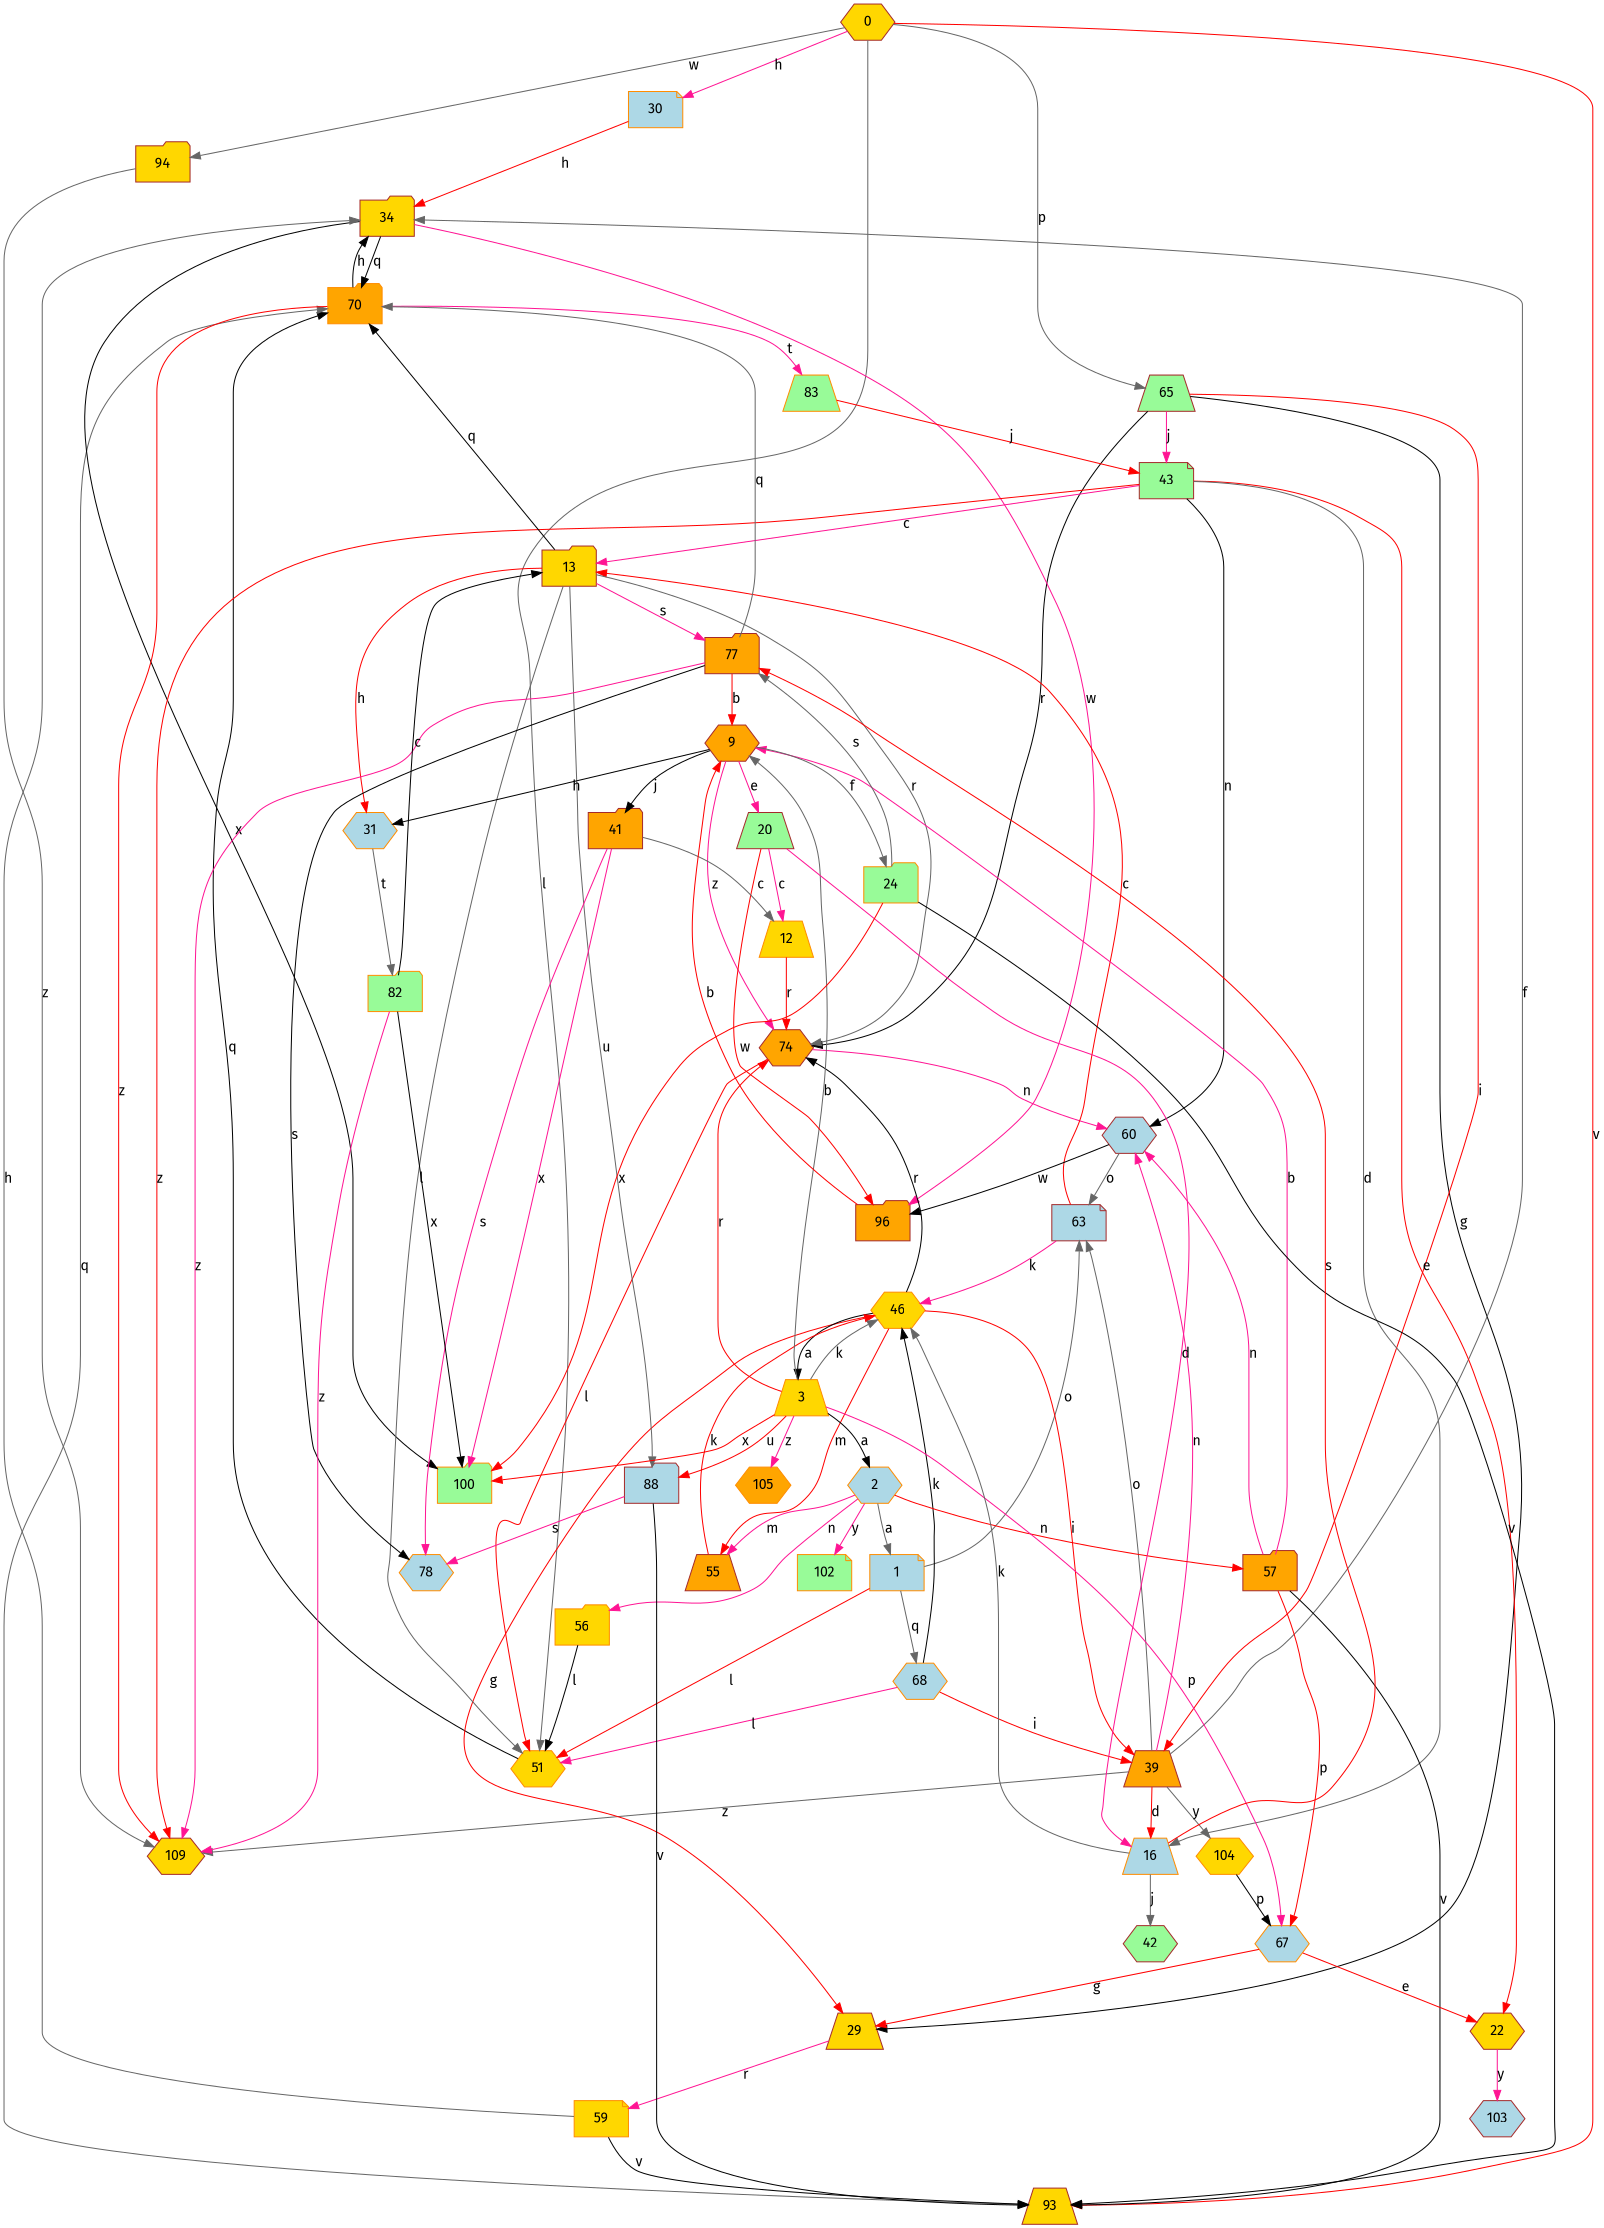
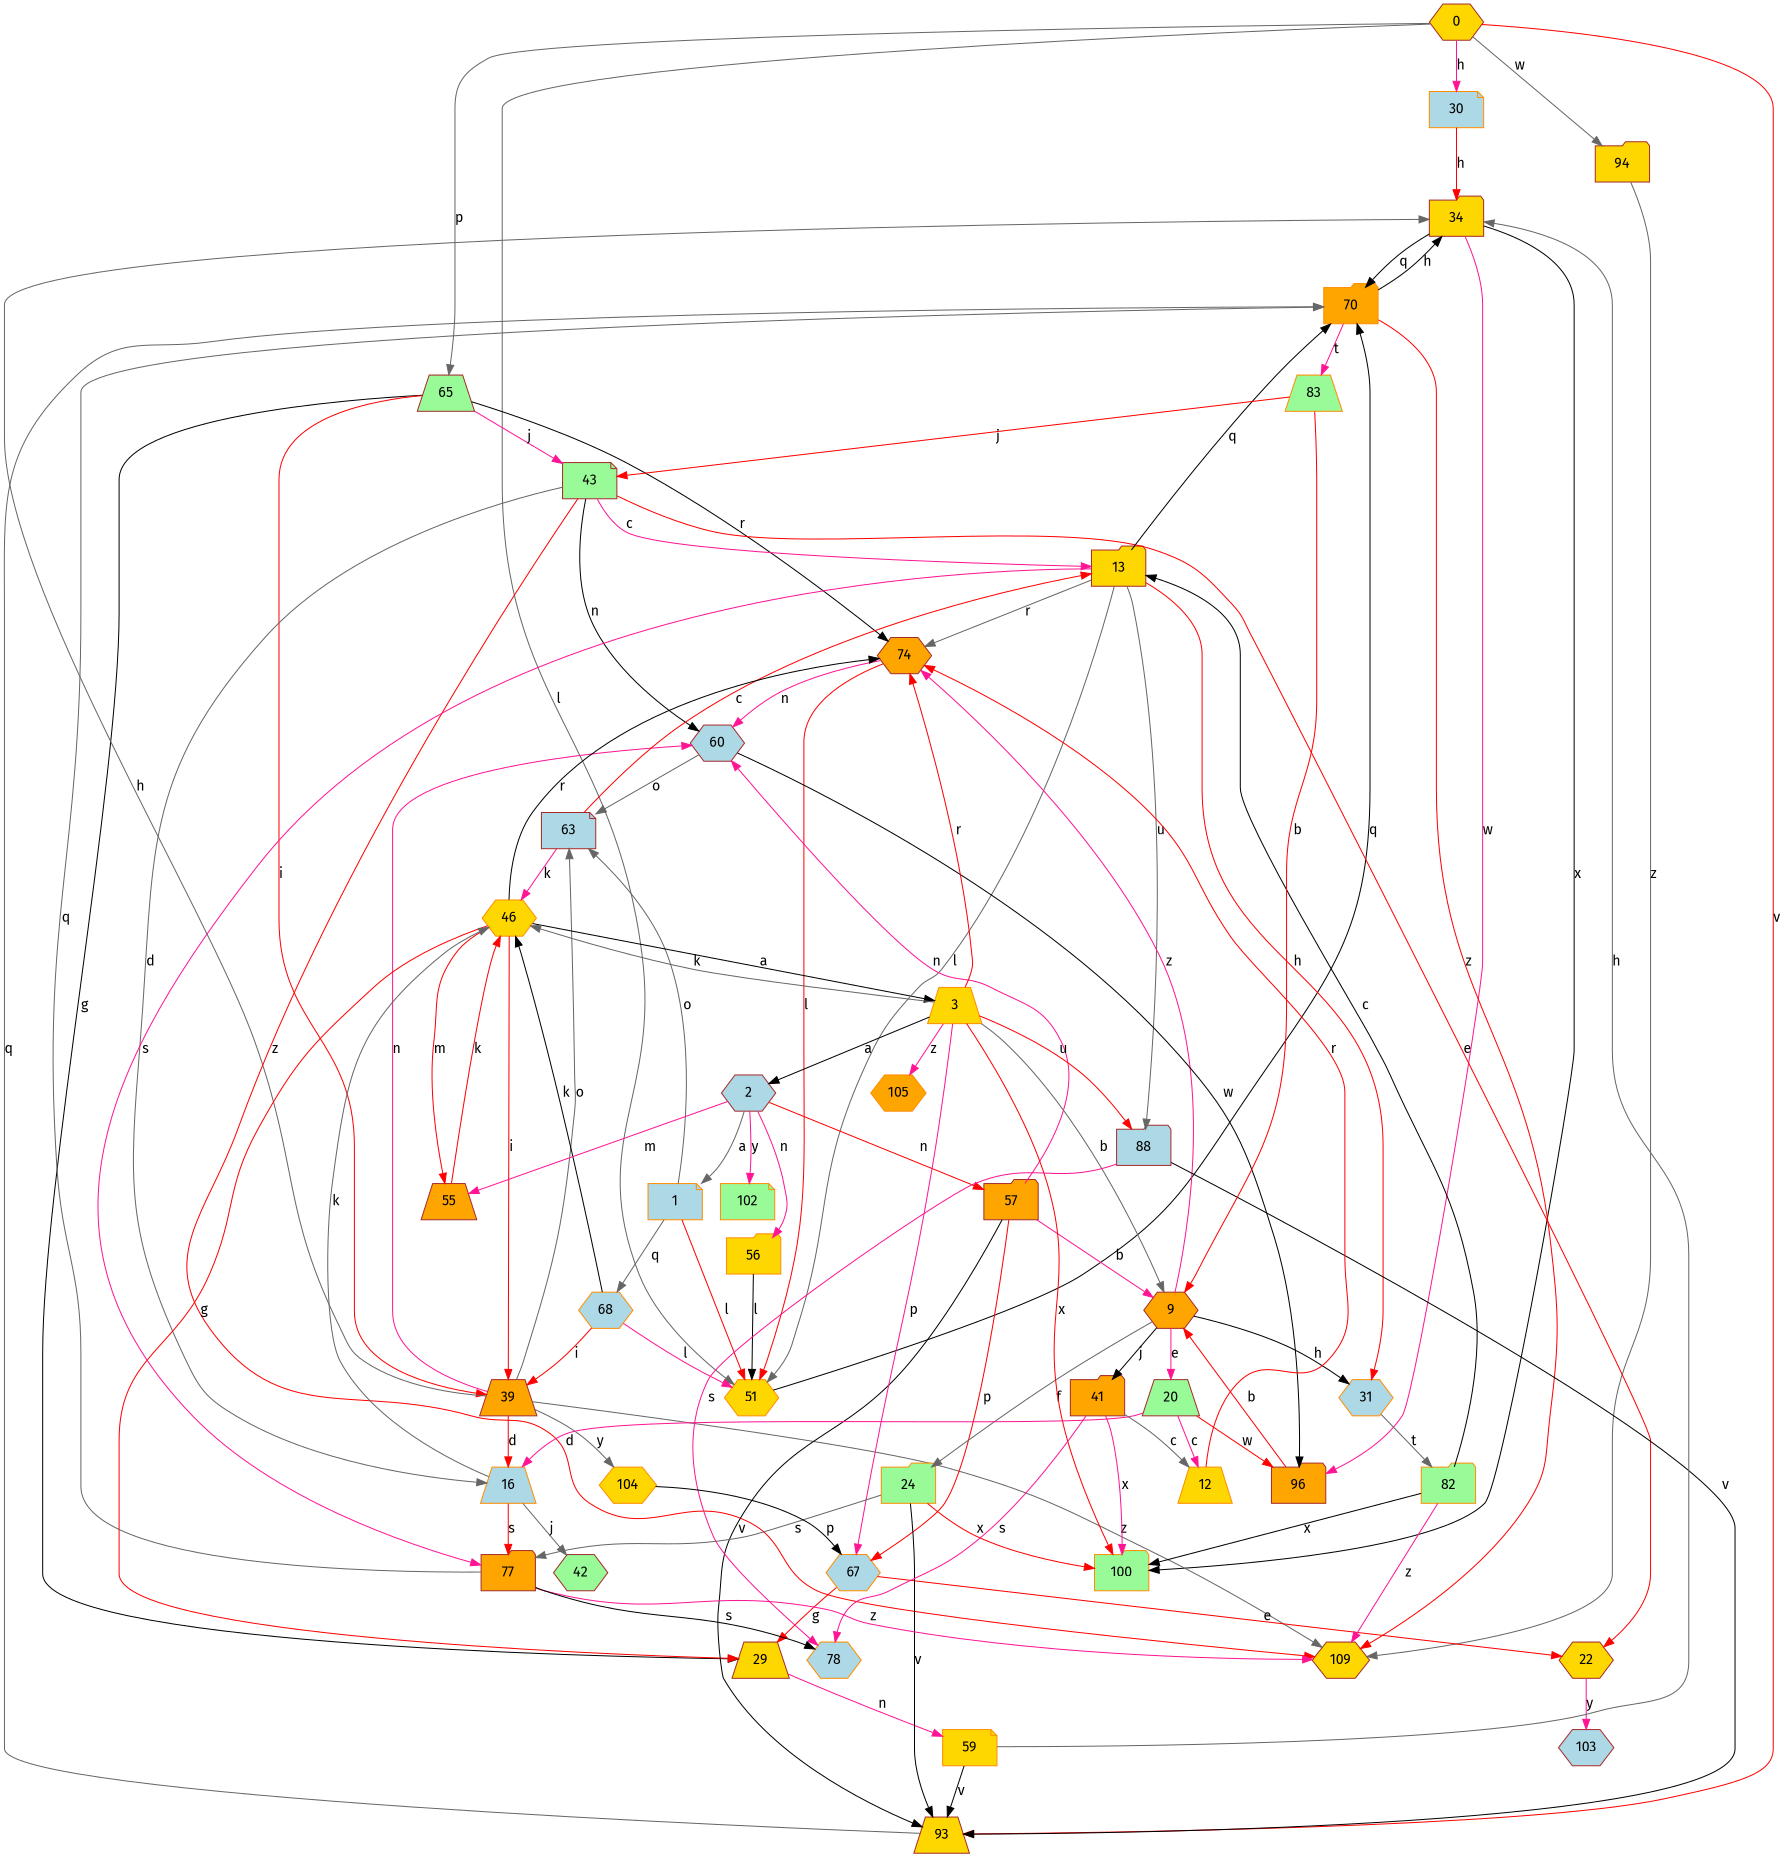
(732, 694) -> (1287, 856)
(1525, 993) -> (141, 787)
(875, 1485) -> (749, 1093)
(746, 2075) -> (883, 1704)
